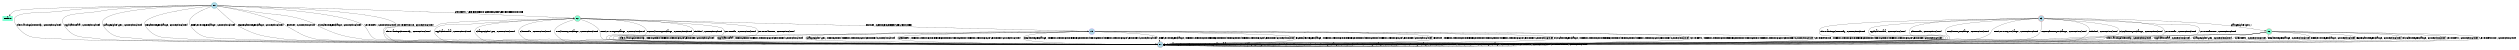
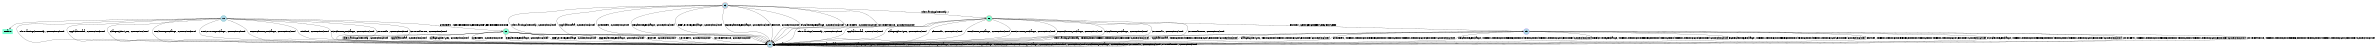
(834, 25) -> (1257, 25)
(2241, 25) -> (935, 12)
